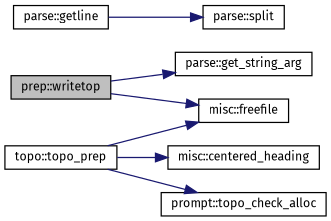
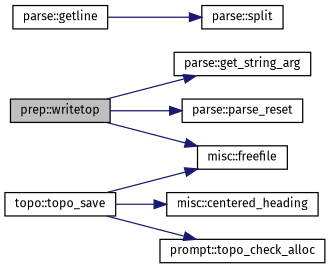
none -> (242, 111)
(61, 158) -> (60, 204)
